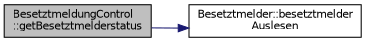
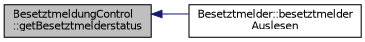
(165, 28) -> (175, 14)
